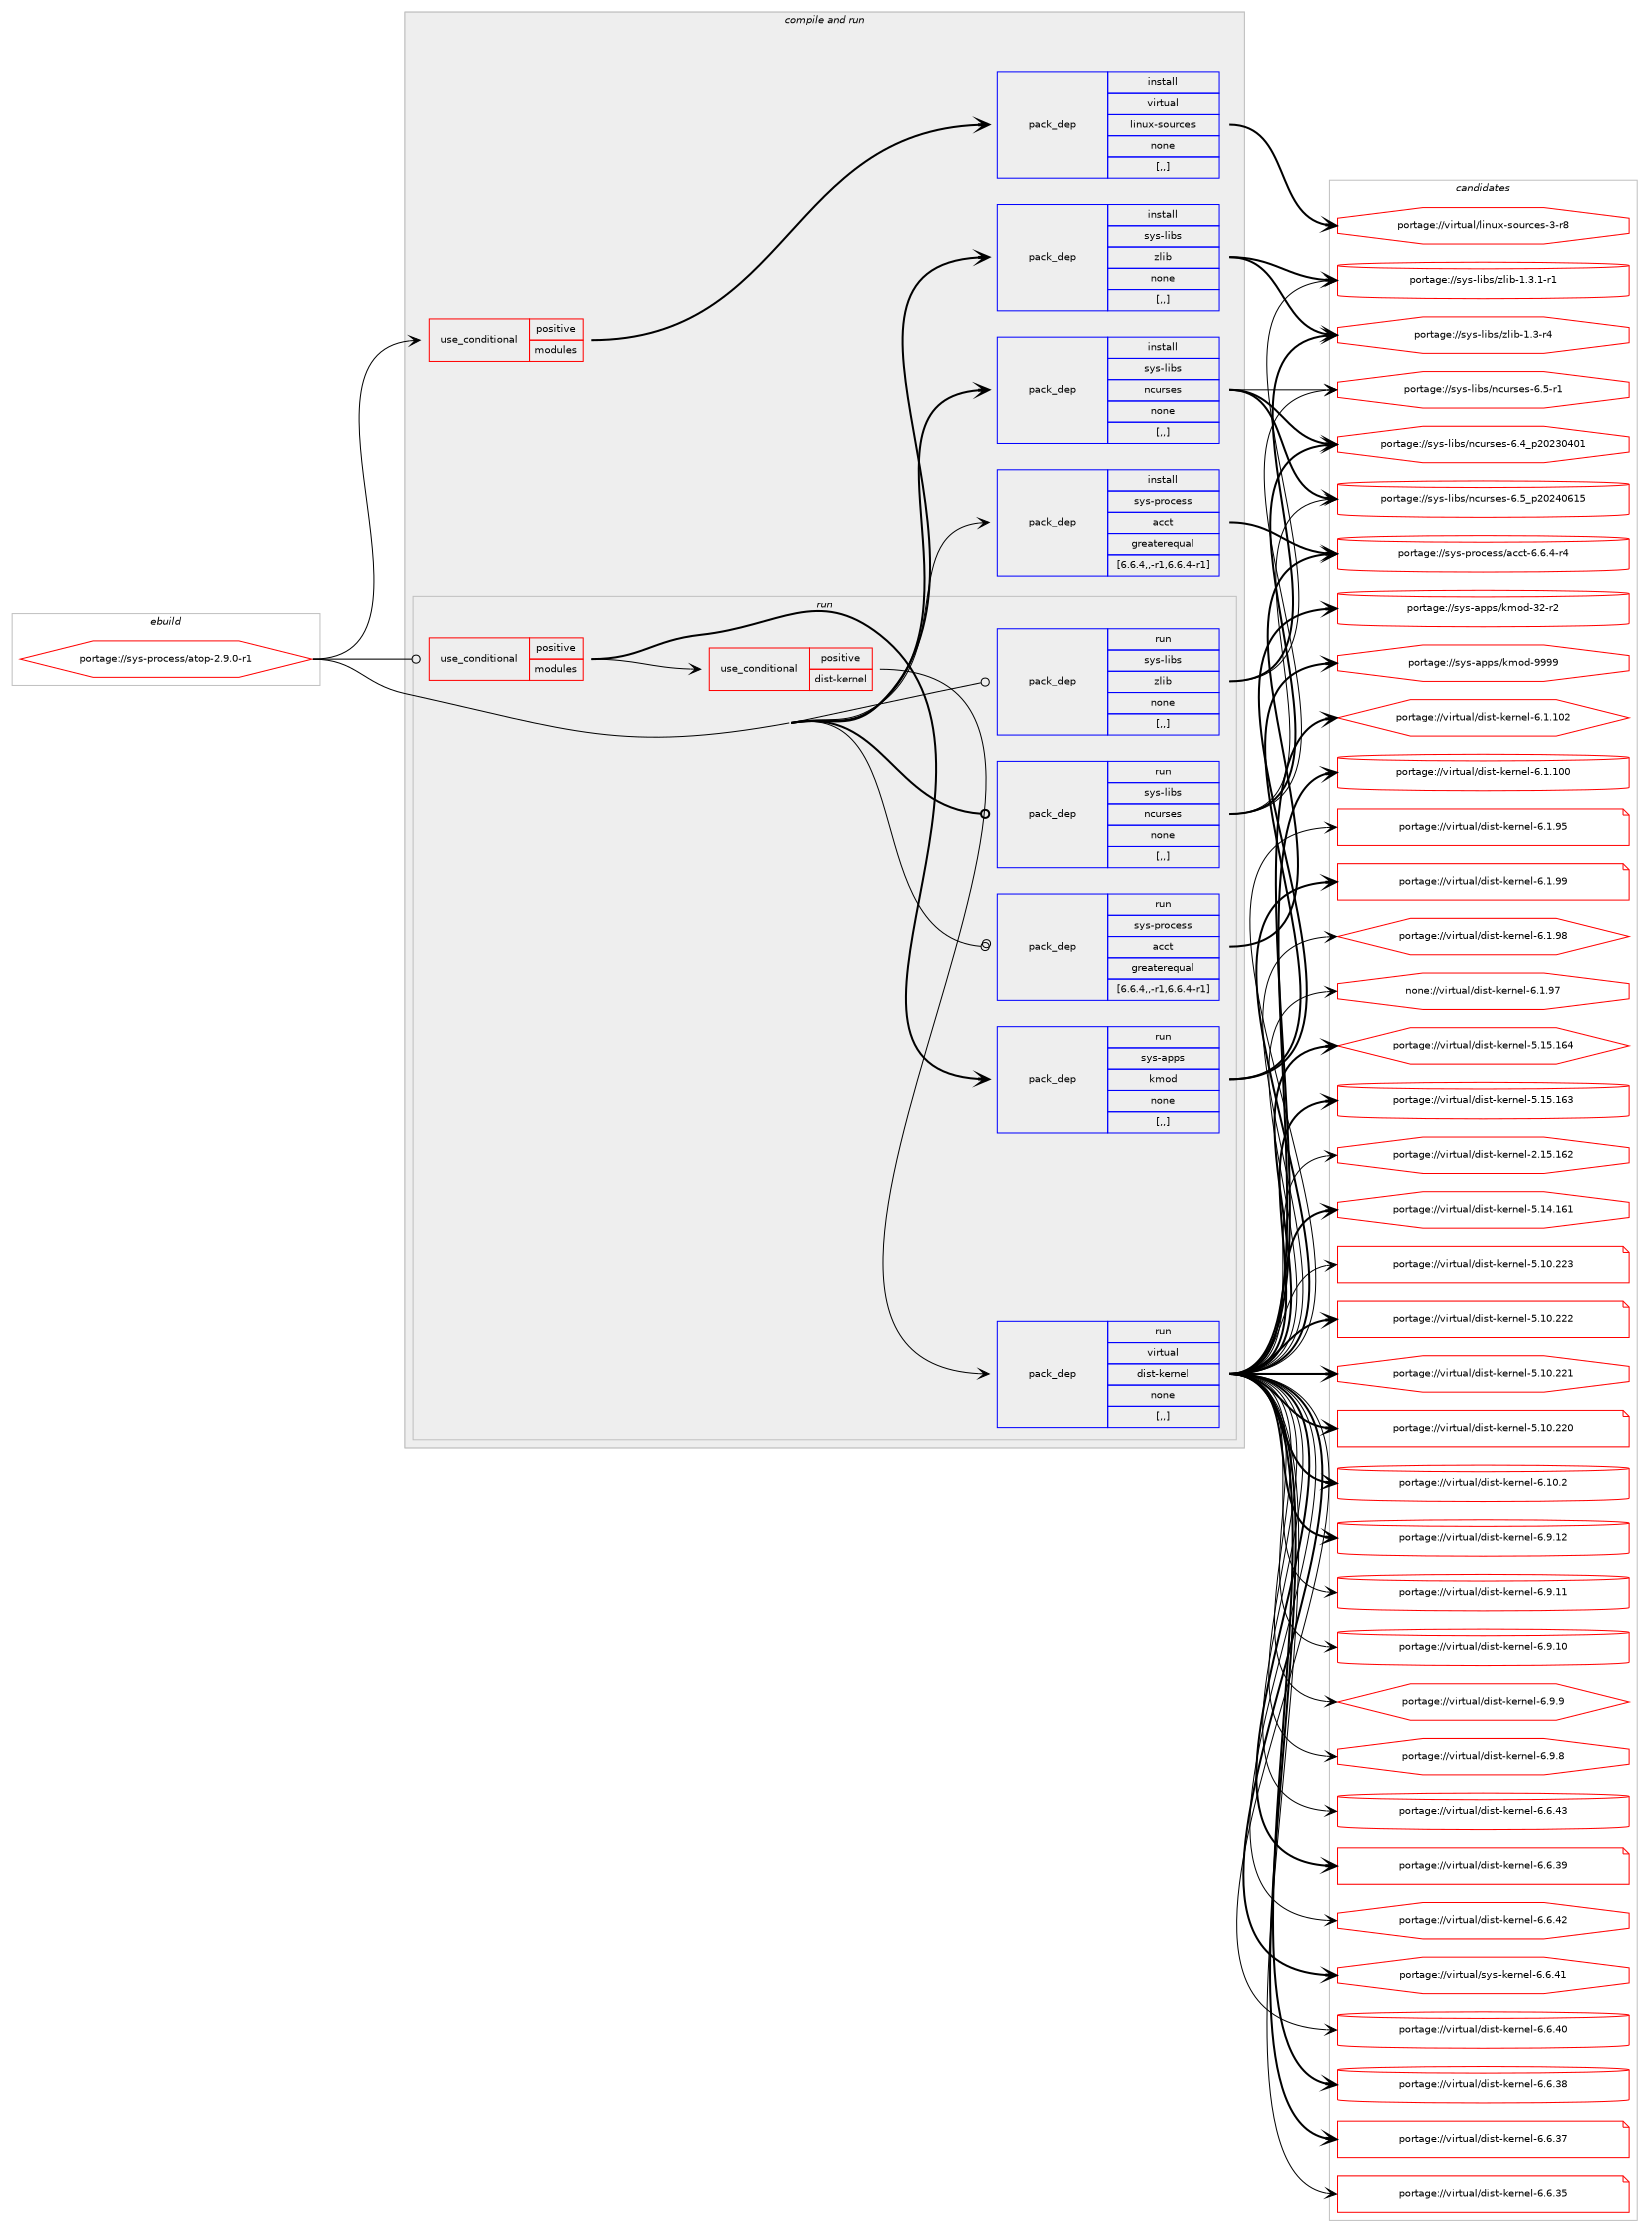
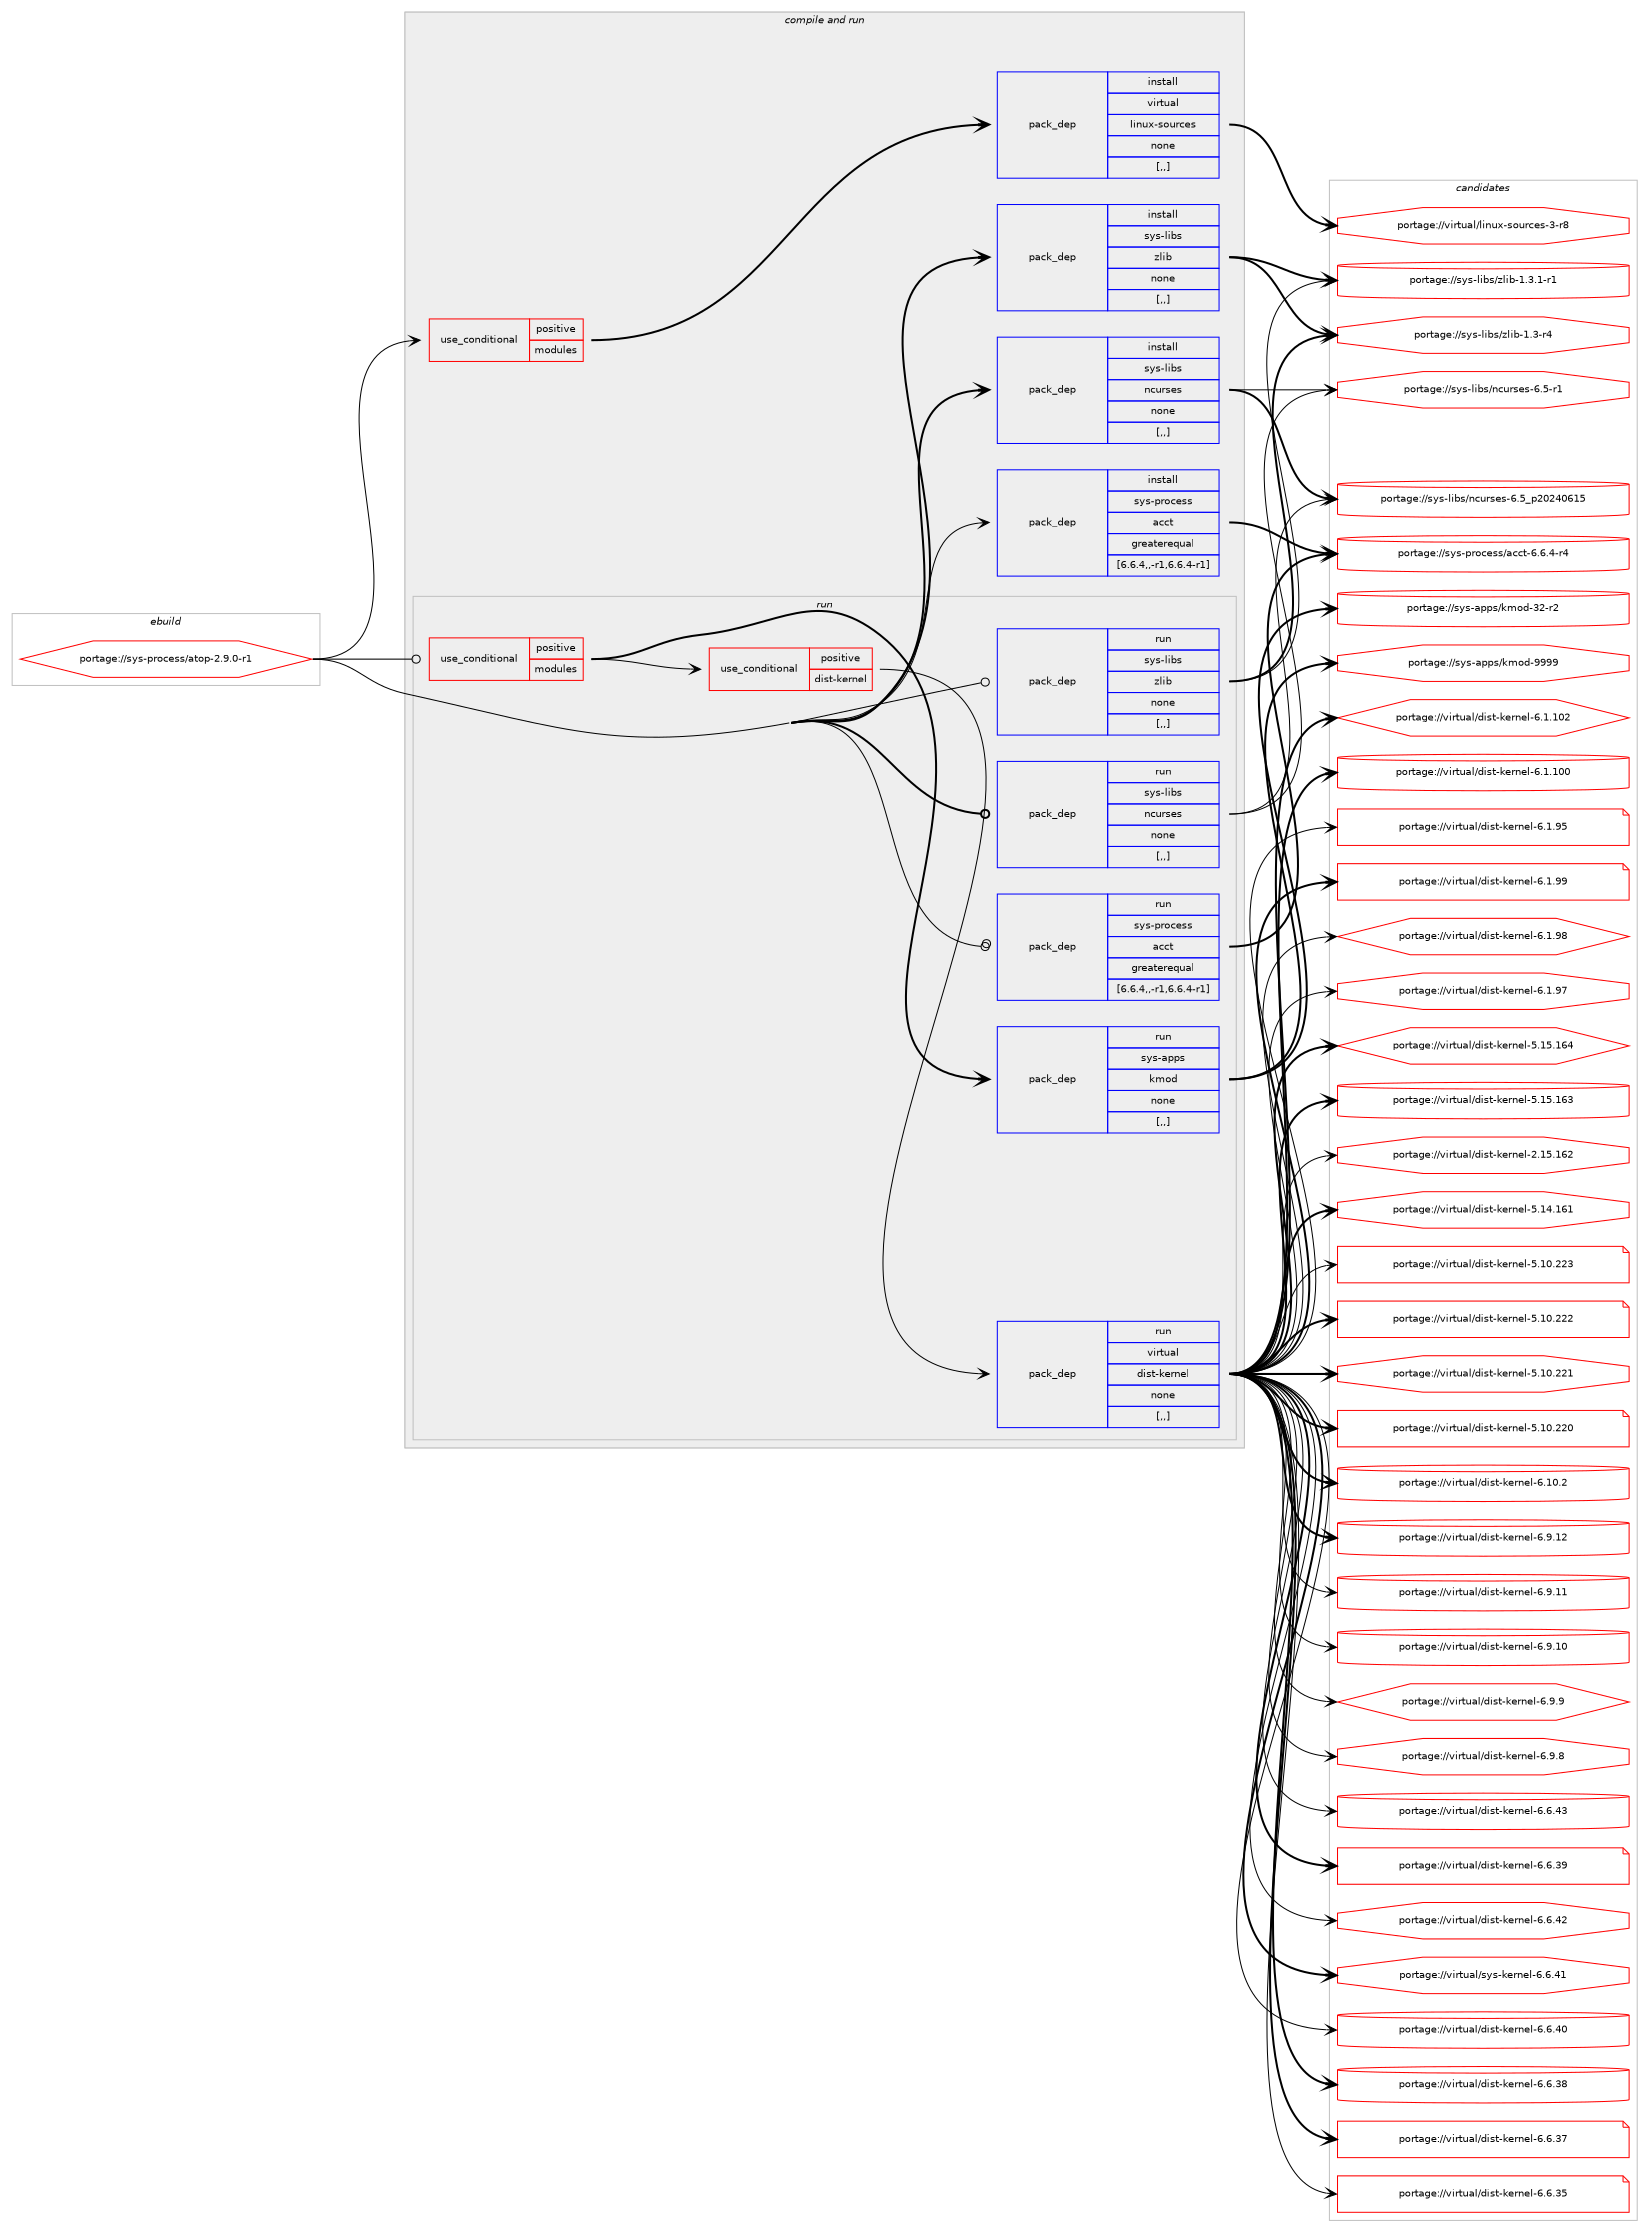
(1483, 444) -> none
(1483, 991) -> (1483, 991)
